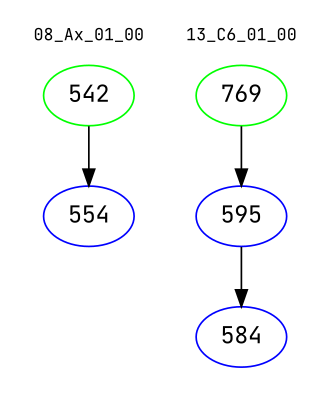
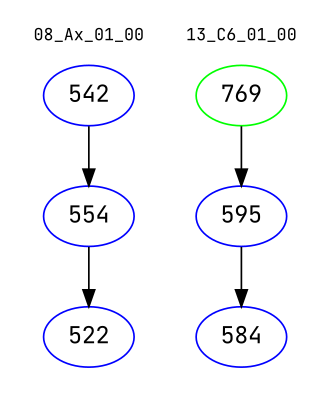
(89, 96) -> (89, 96)
none -> (89, 337)
